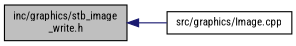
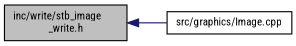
(66, 23) -> (66, 23)
